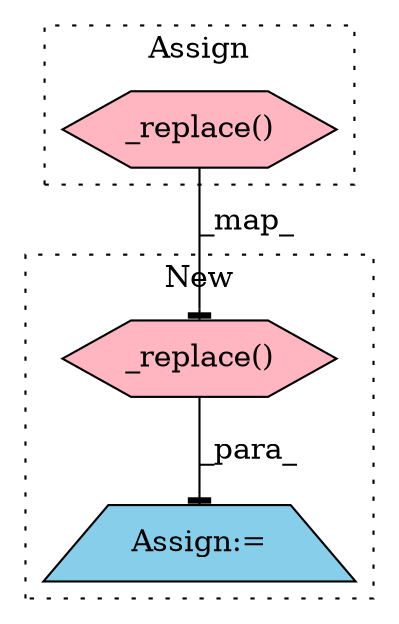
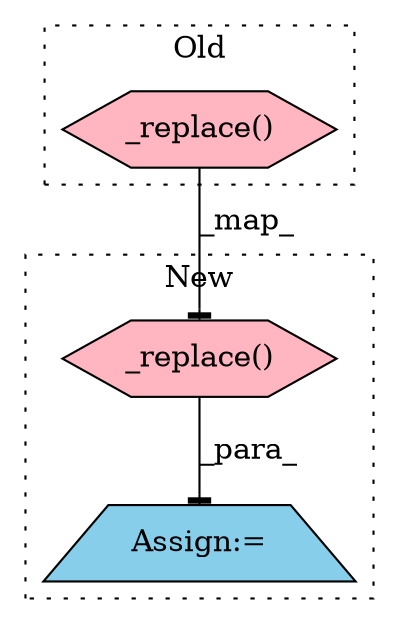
(199, 50) -> (199, 50)
